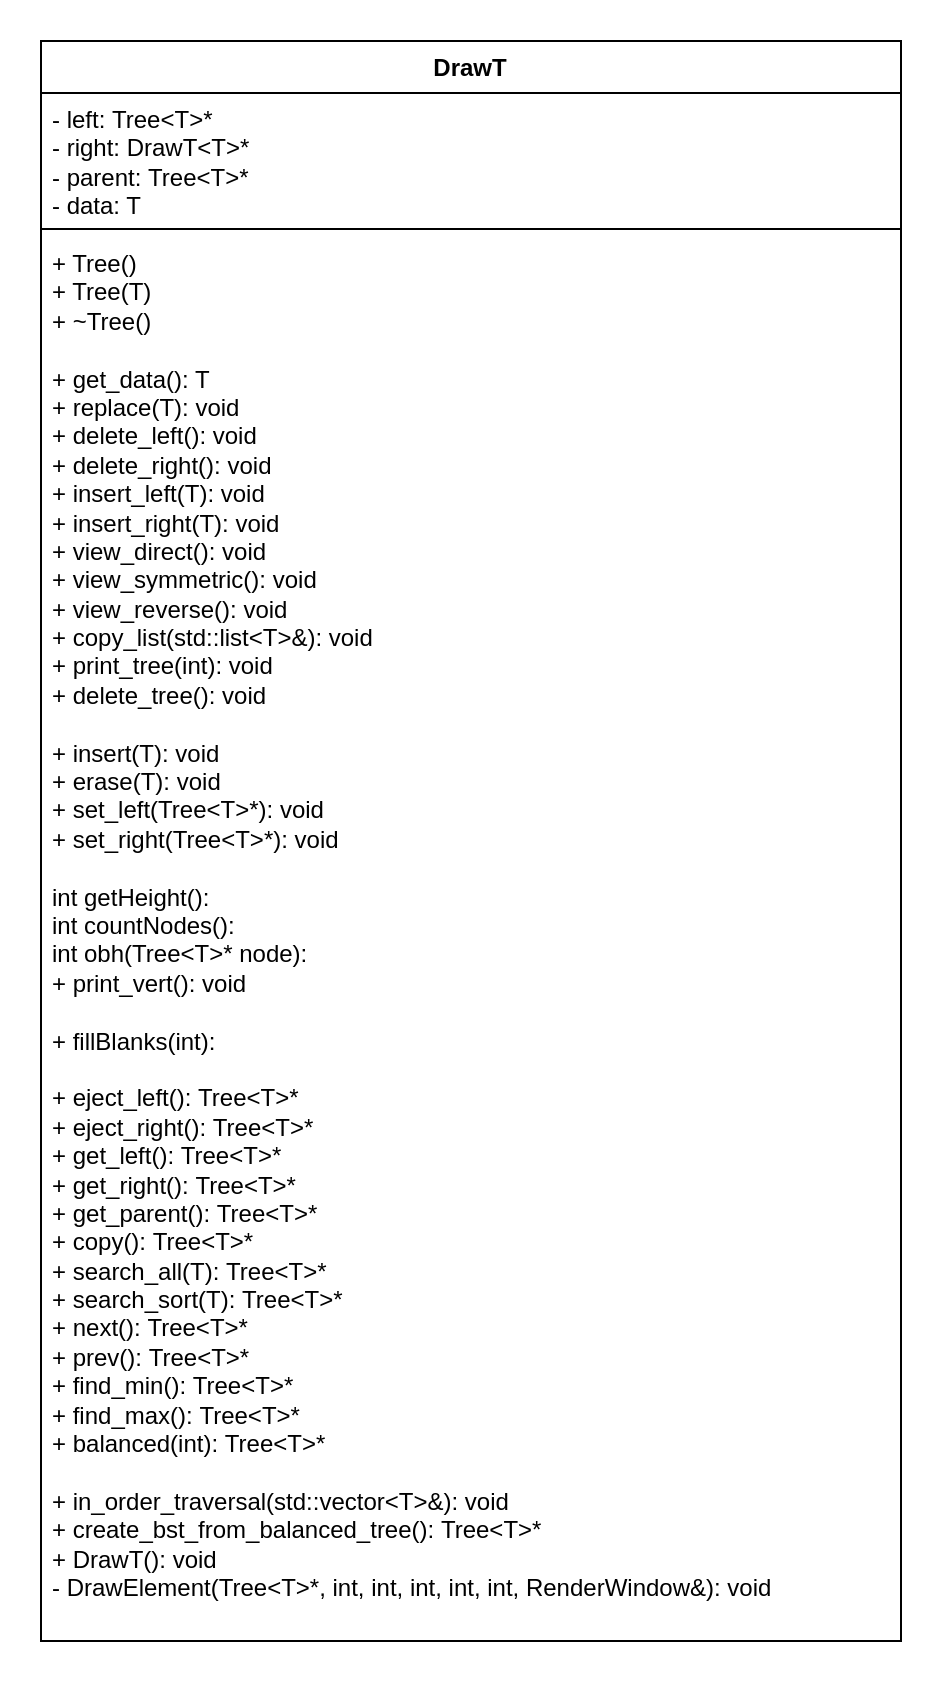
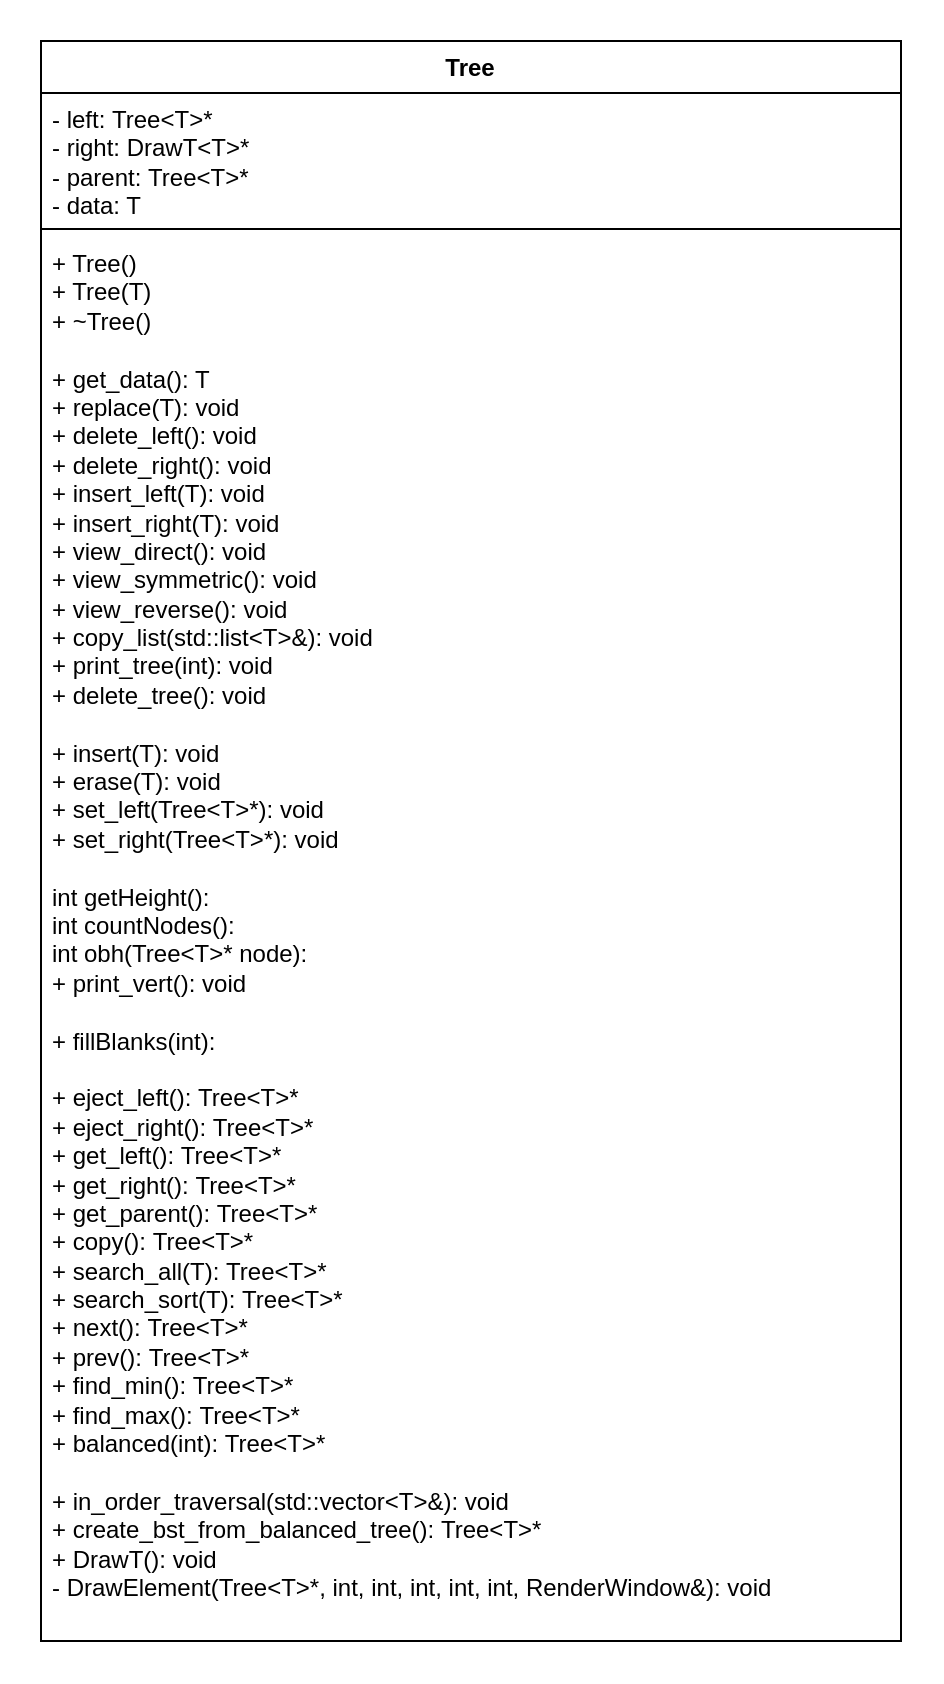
(471, 69) -> (471, 69)
